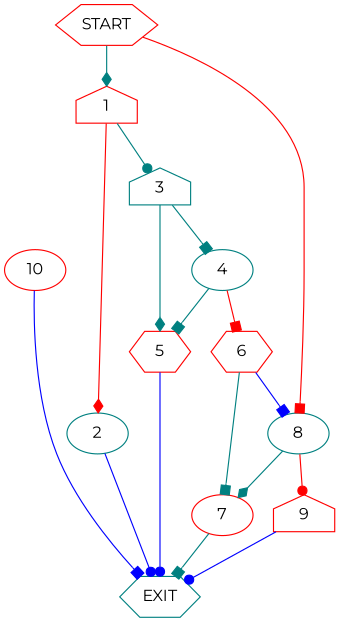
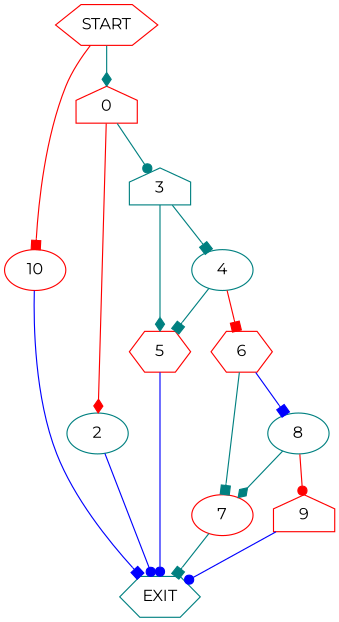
(107, 107) -> (107, 107)
(303, 178) -> (50, 138)
